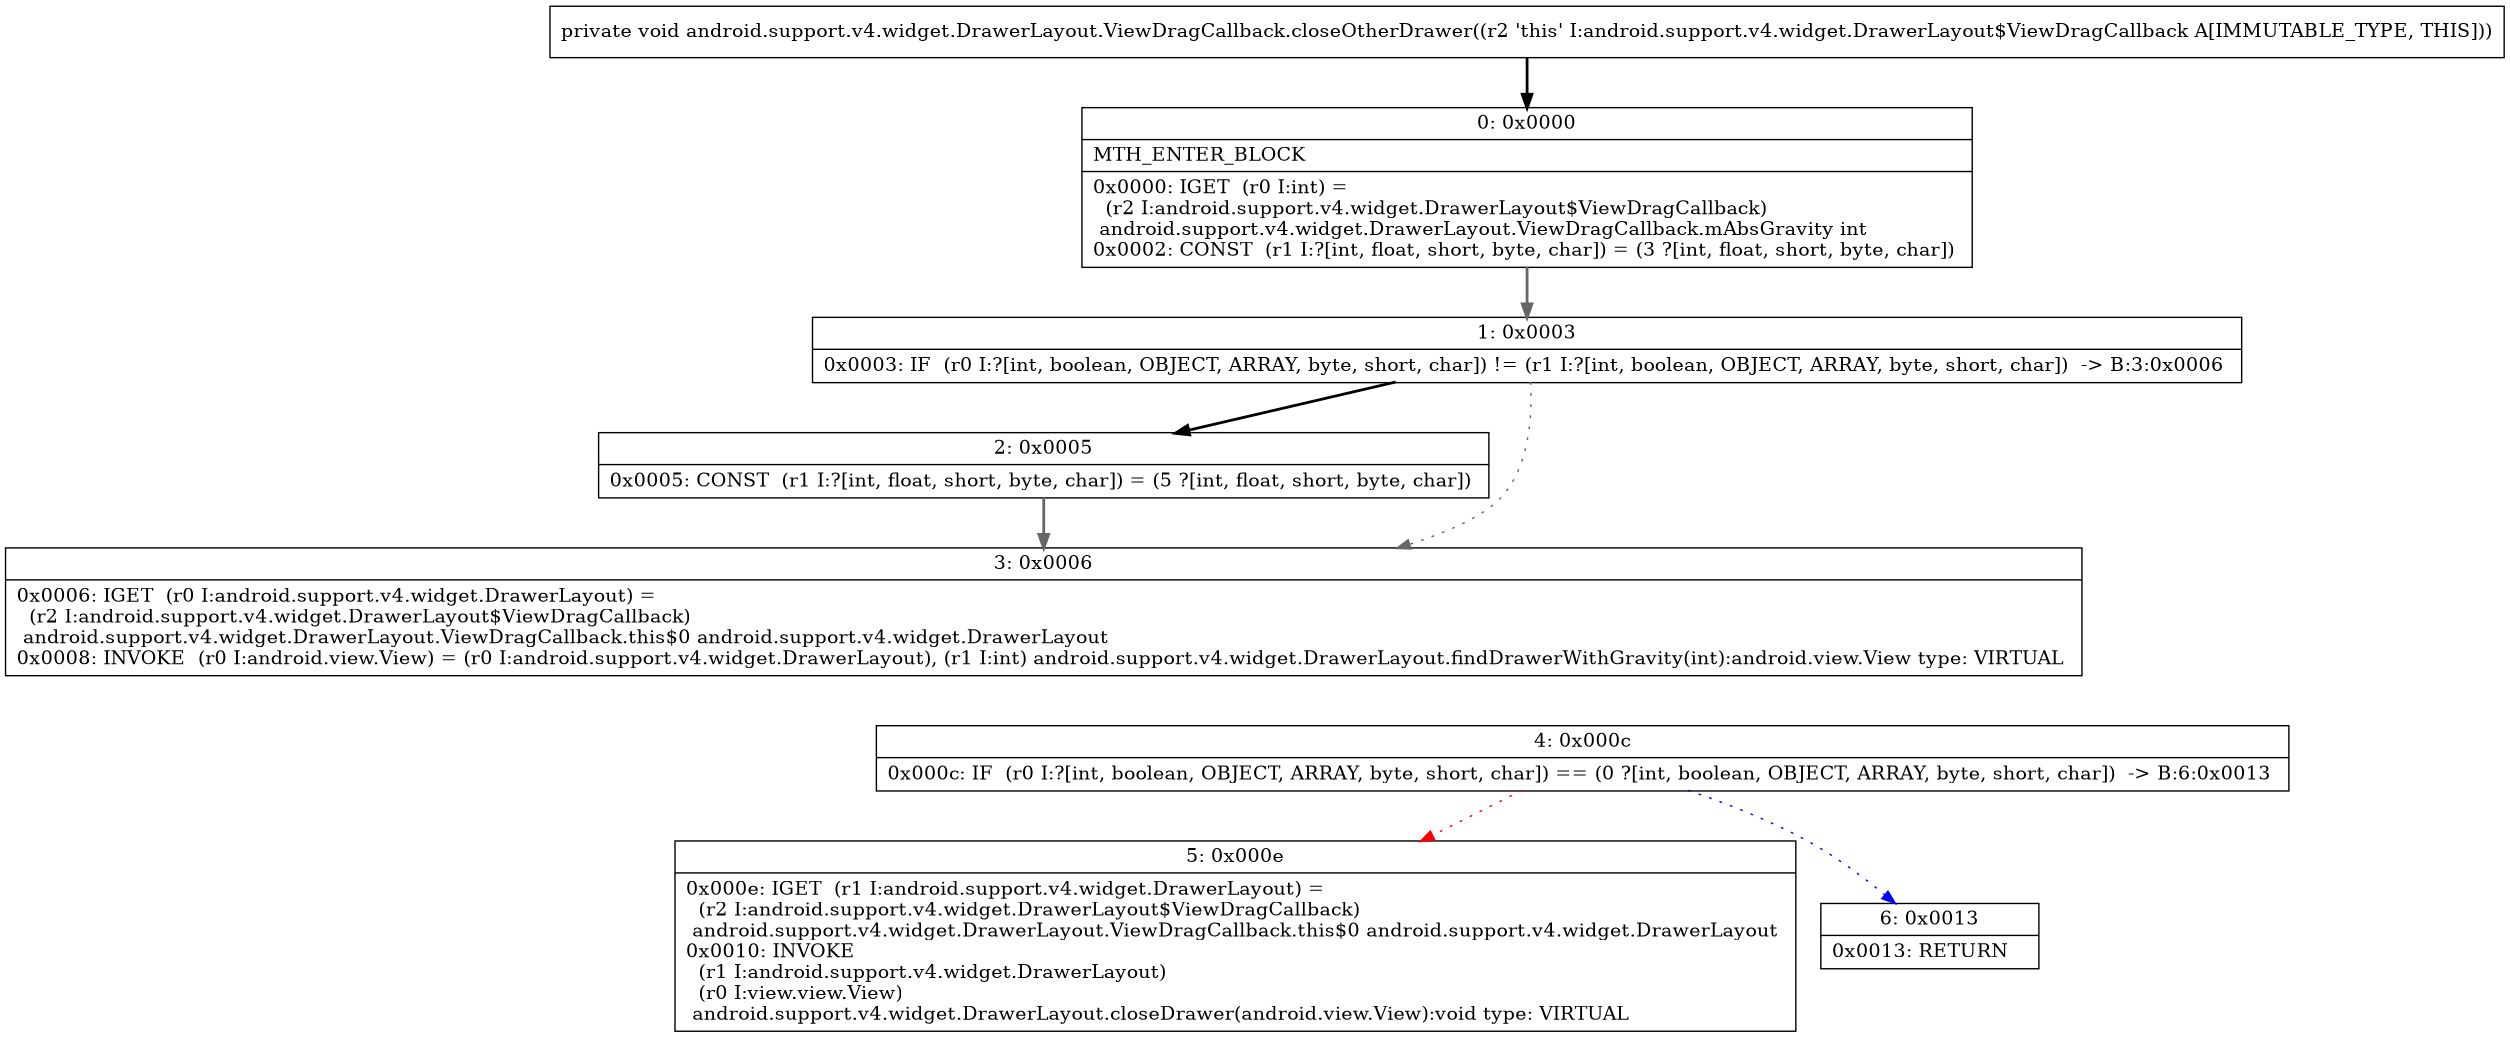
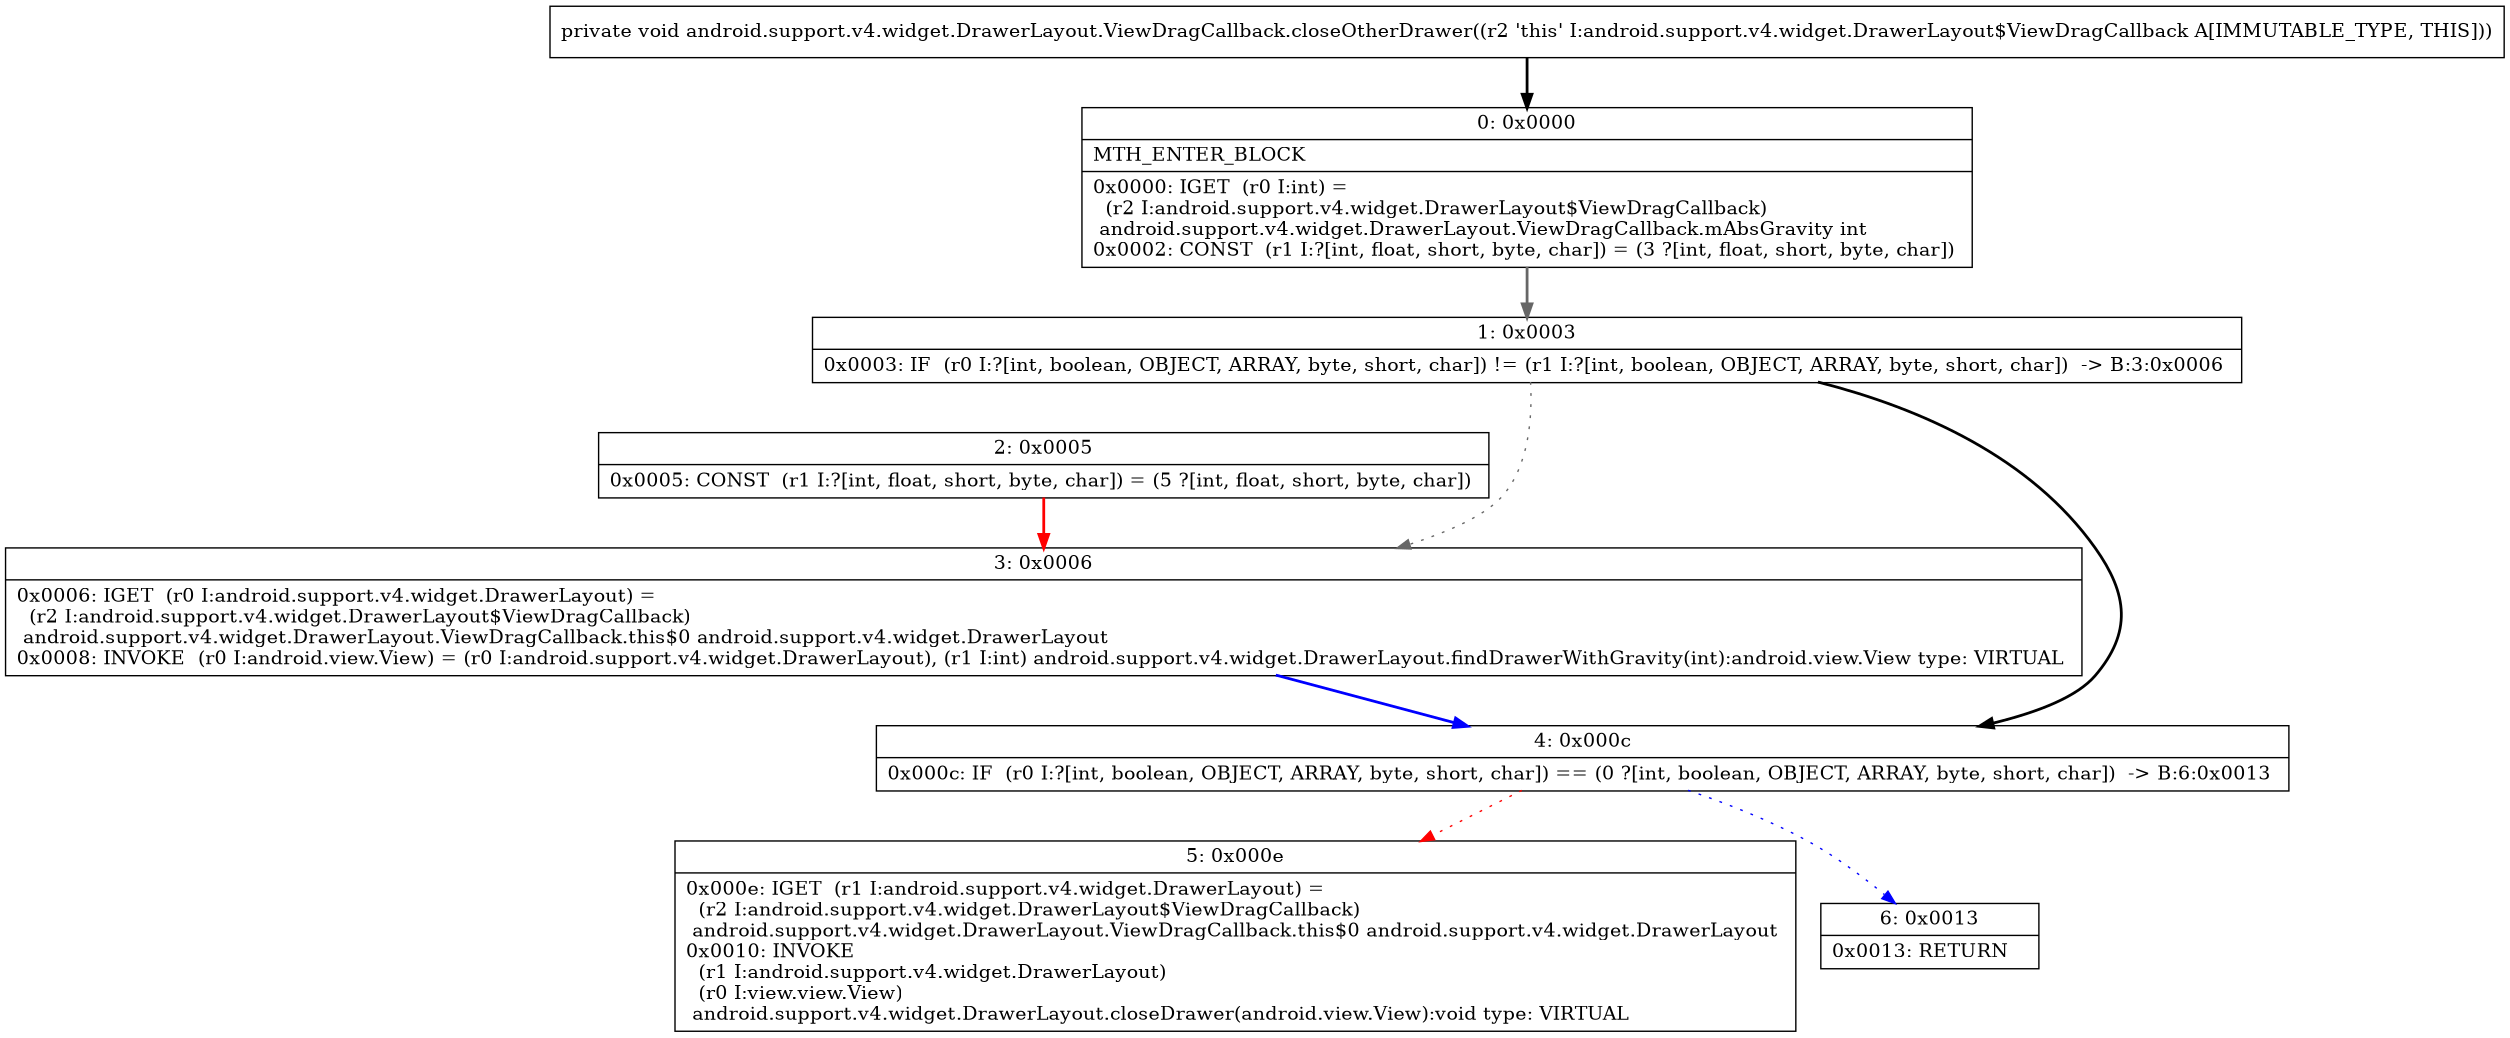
(1292, 406) -> (2072, 519)
(1044, 516) -> (1044, 516)
none -> (1365, 699)
